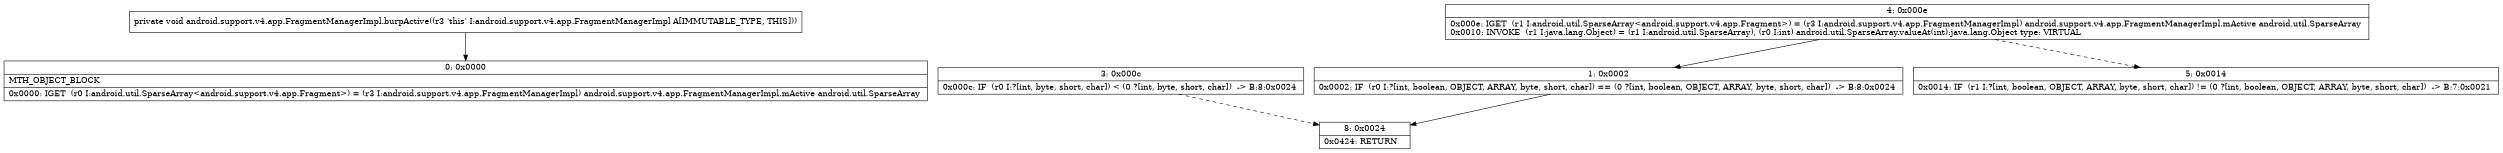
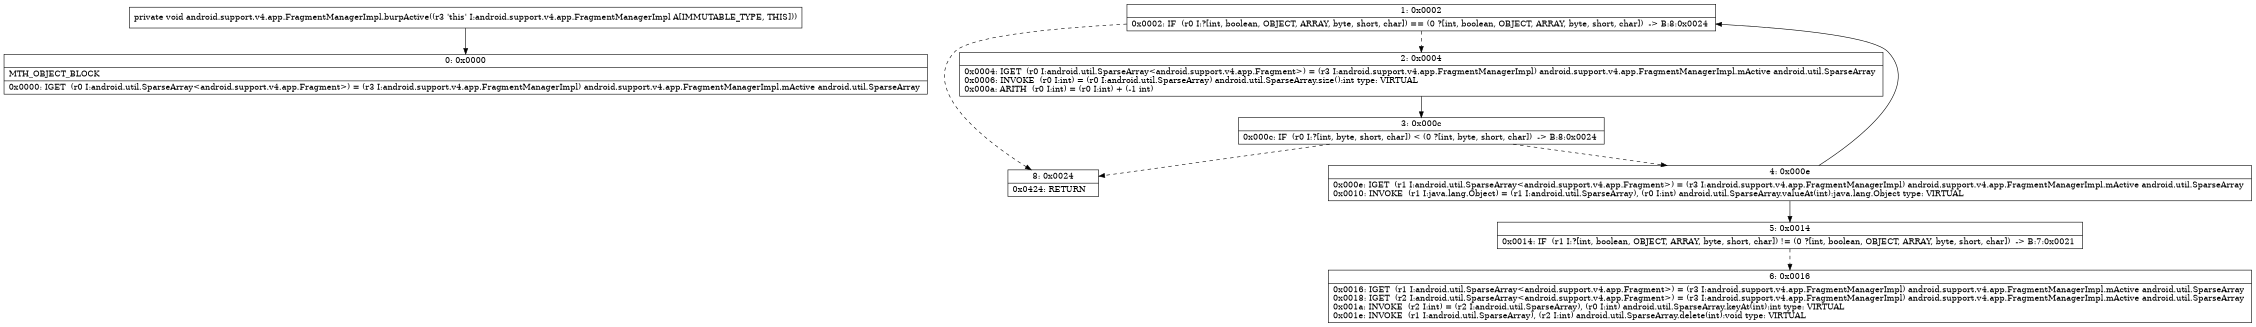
(2065, 53) -> (1790, 209)
none -> (1421, 74)
(1483, 109) -> (965, 46)
none -> (1587, 154)
none -> (1790, 296)
